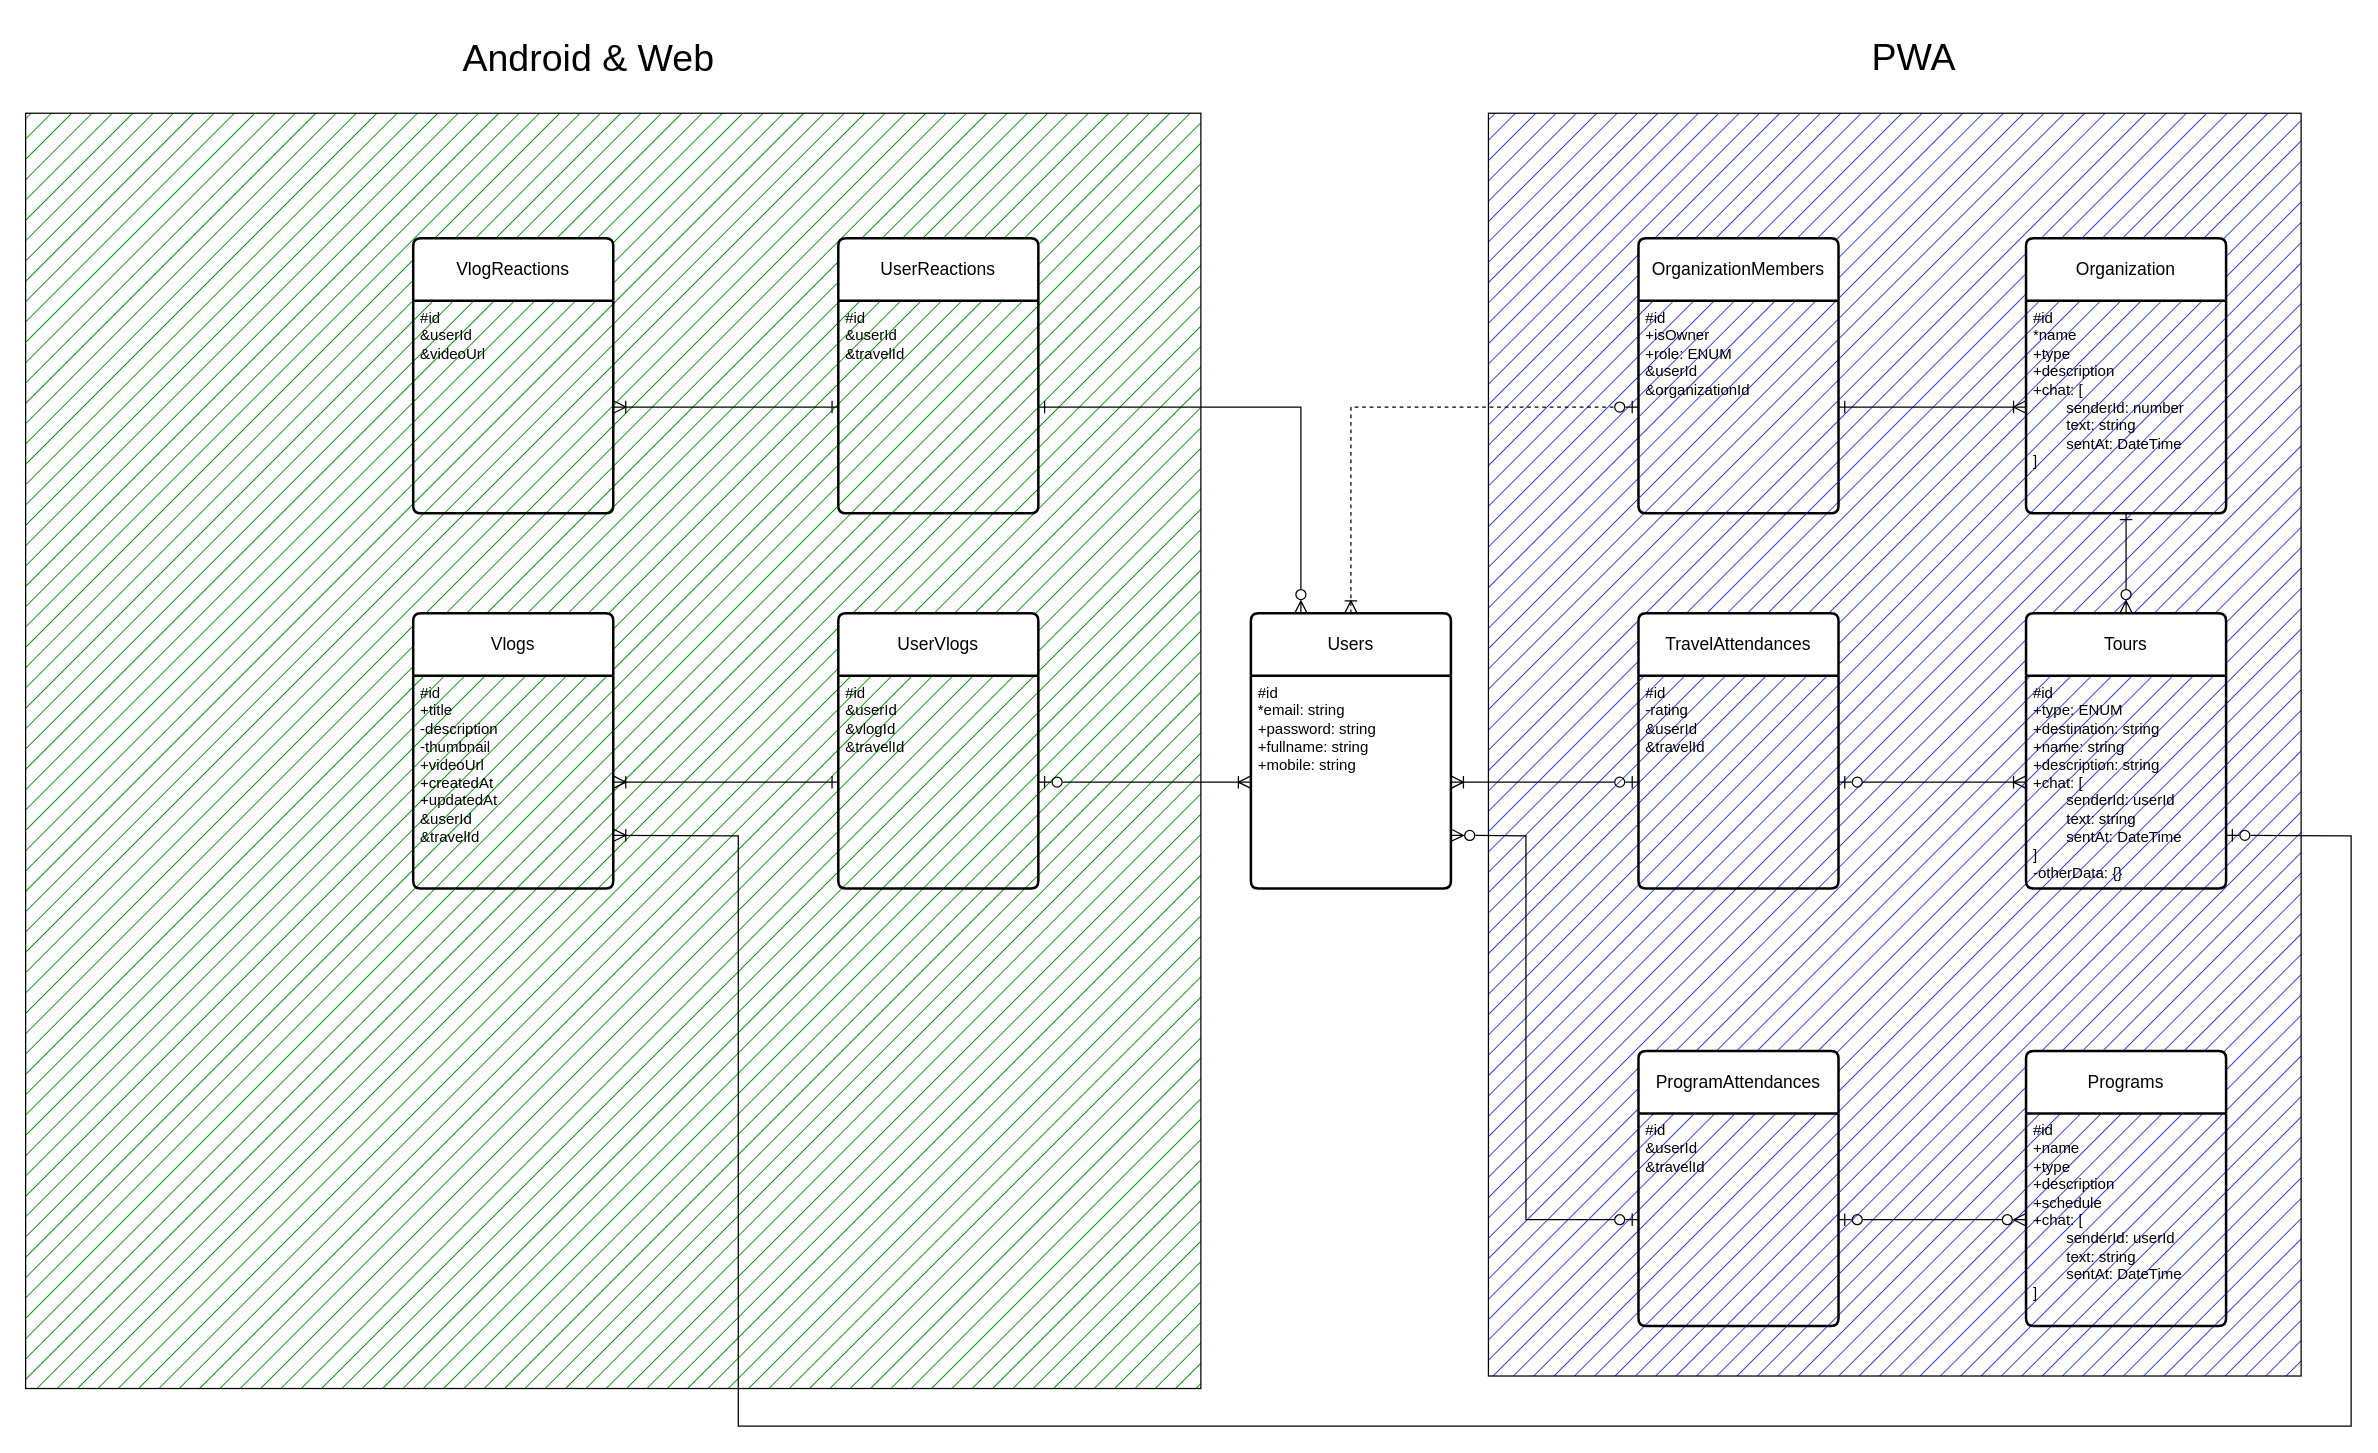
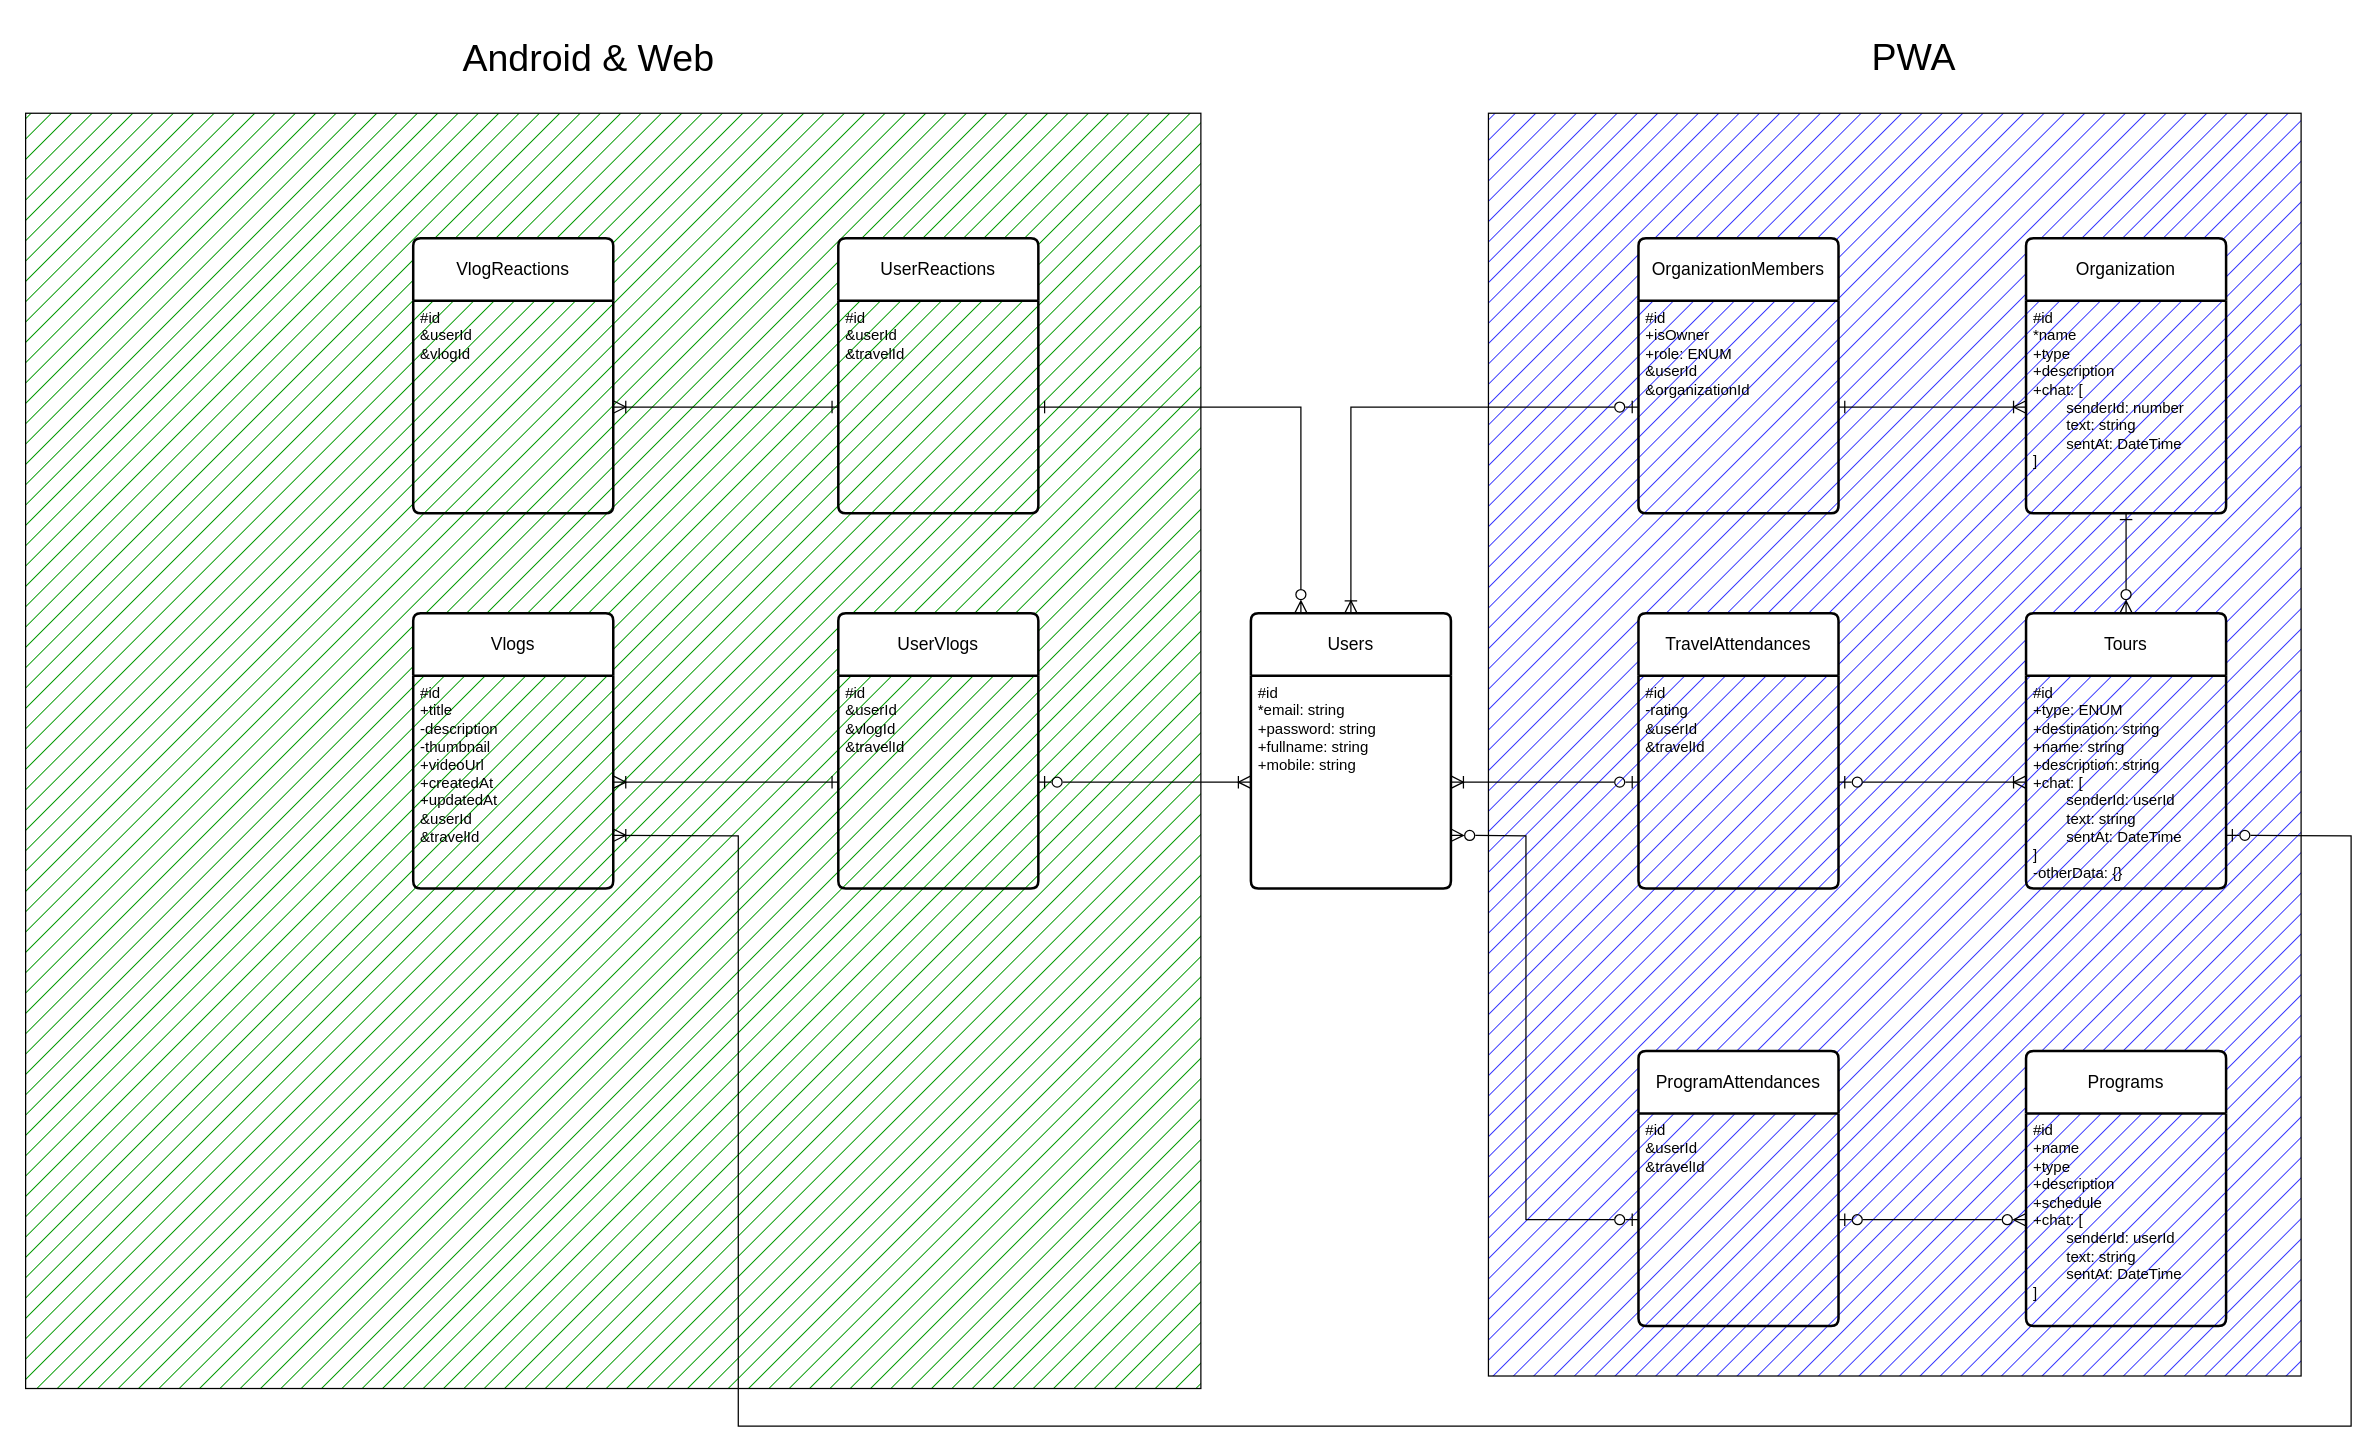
(455, 336) -> (450, 336)
(1381, 407) -> (1381, 407)
